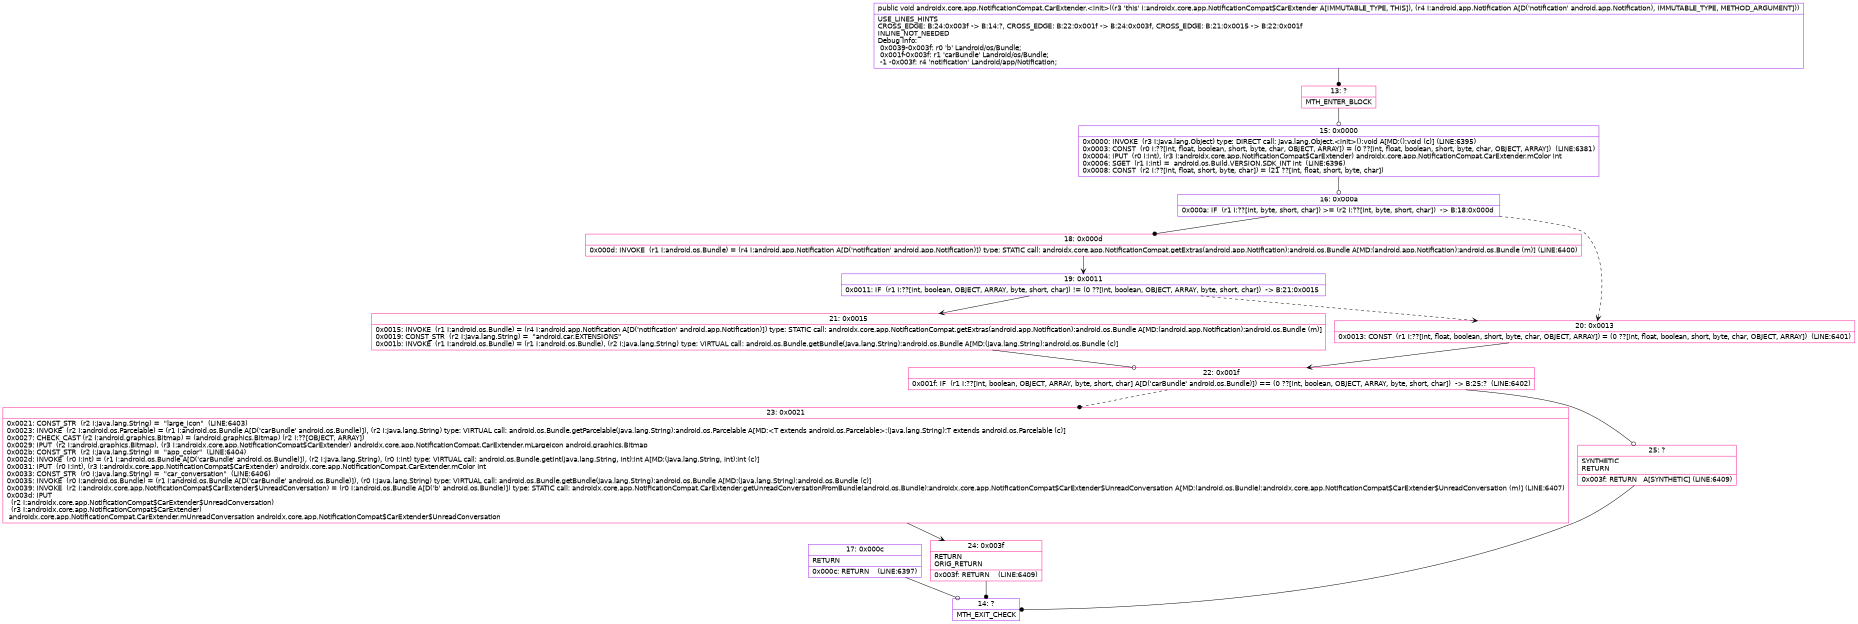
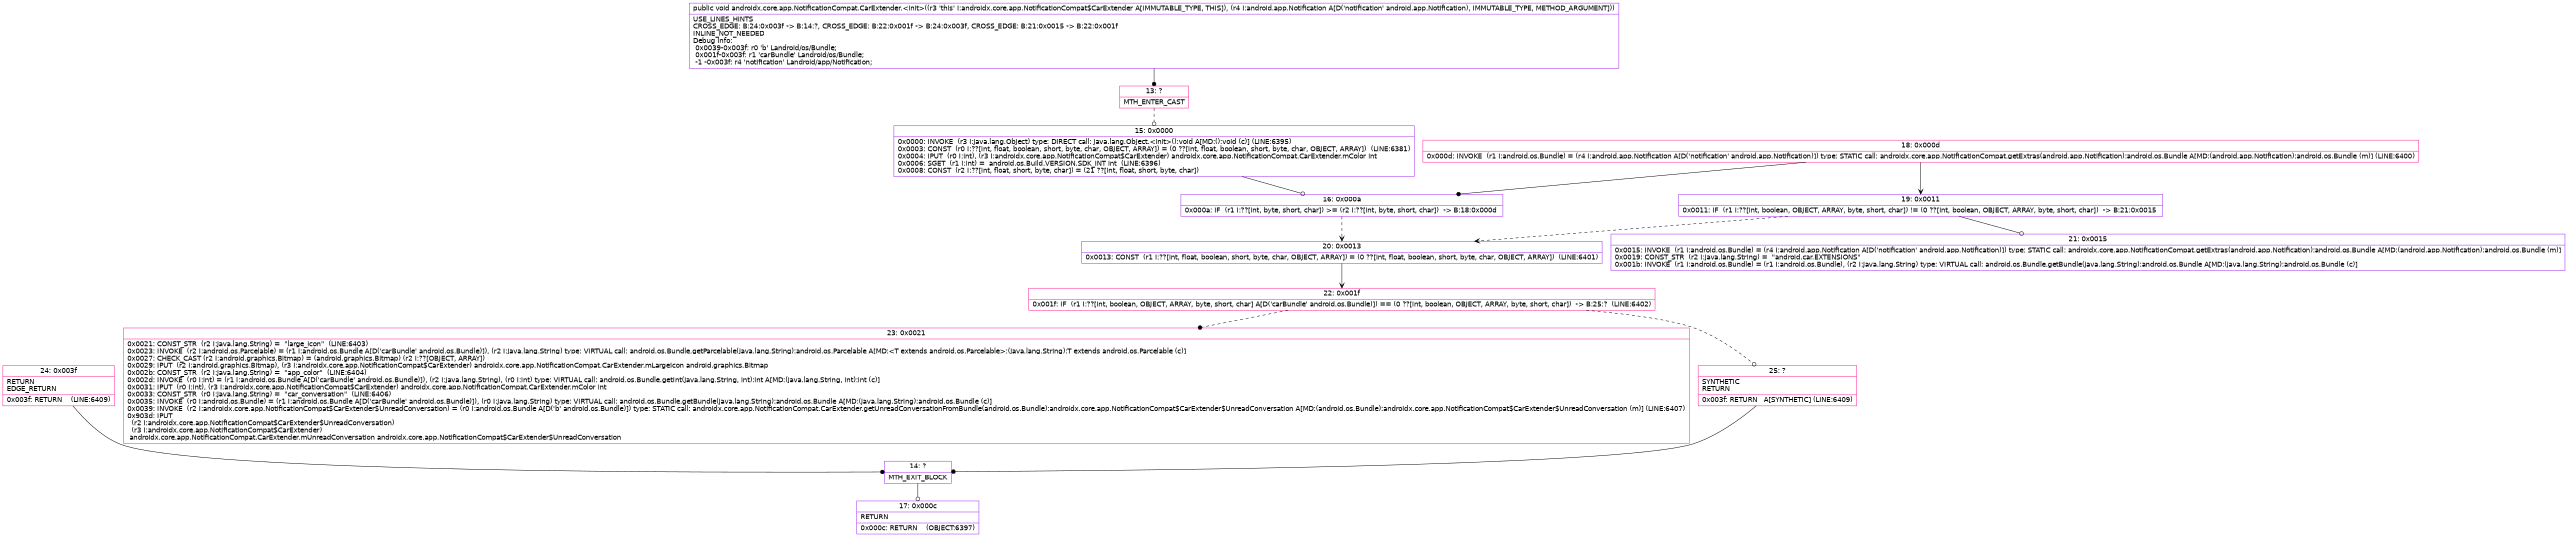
(1339, 102) -> (1154, 102)
(1339, 115) -> (1154, 115)
(1213, 225) -> (1633, 178)
(987, 304) -> (1989, 225)
(849, 332) -> (2088, 252)
(1595, 332) -> (1342, 252)
(1062, 359) -> none
(1554, 402) -> (1674, 322)
(31, 496) -> (152, 416)
(924, 531) -> none
(958, 564) -> (32, 389)
(865, 572) -> (918, 528)
(931, 587) -> (918, 490)
(986, 615) -> (918, 477)
